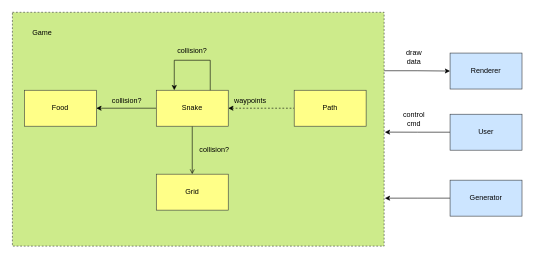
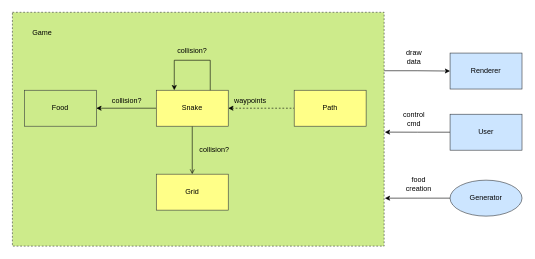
(60, 108) -> (60, 108)
none -> (419, 185)
(486, 198) -> (486, 198)
